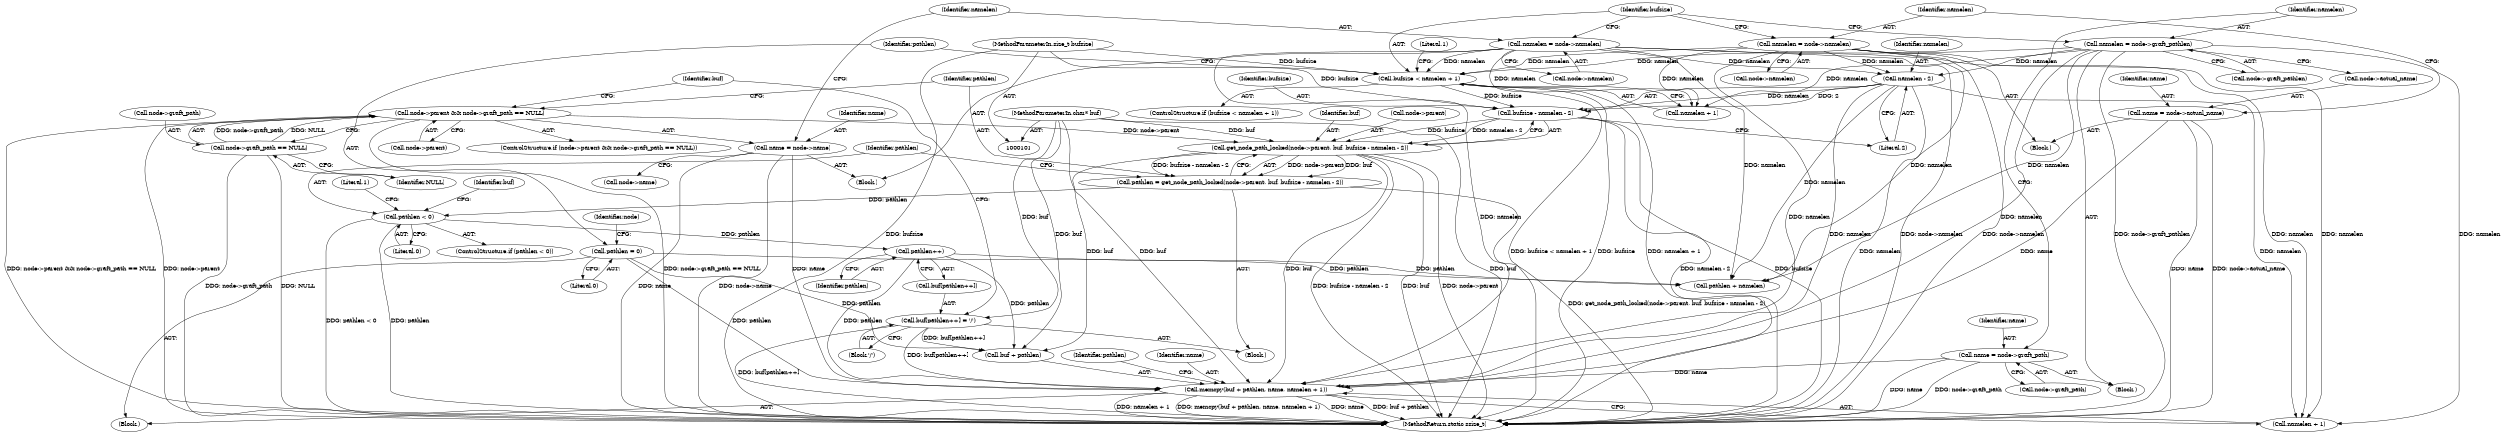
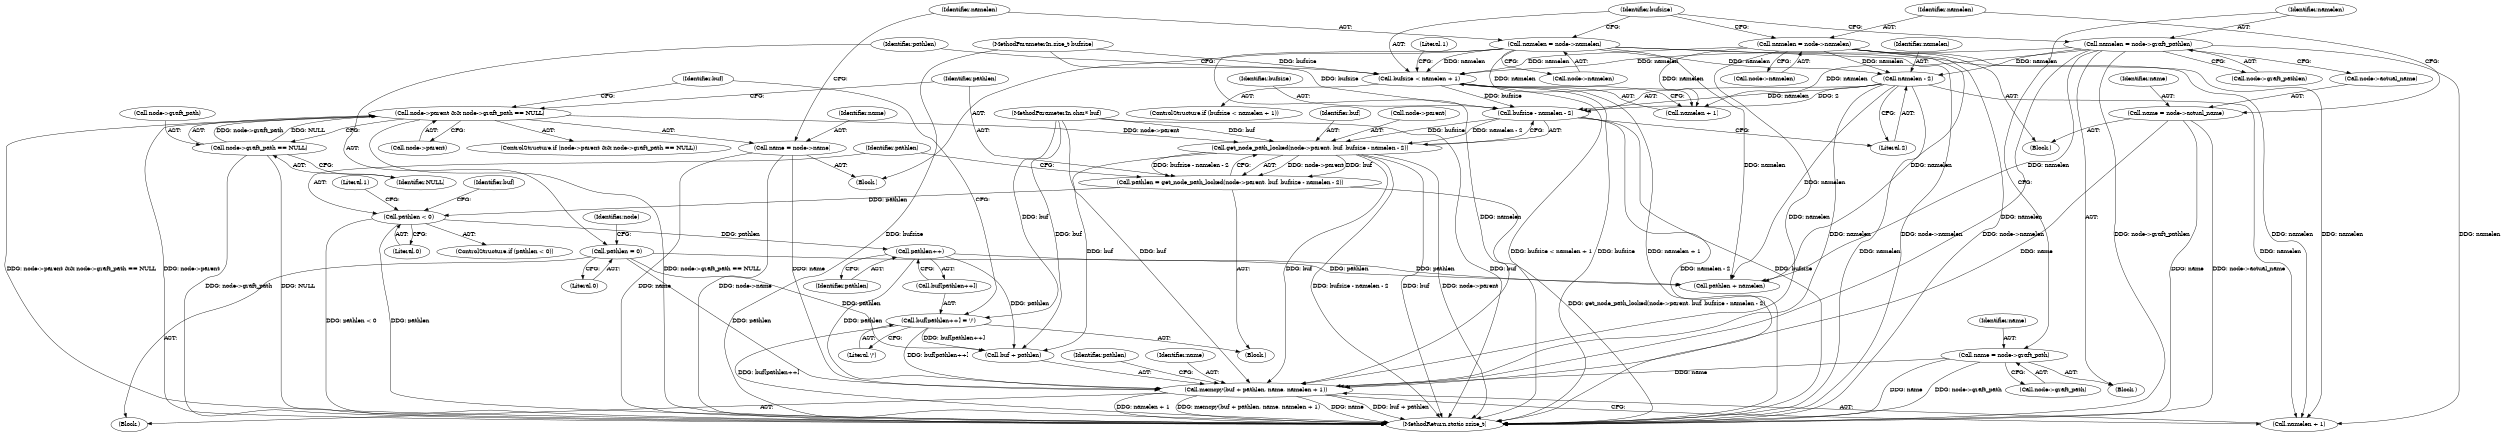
(1019, 148) -> none
(630, 183) -> none
(862, 355) -> (862, 355)
